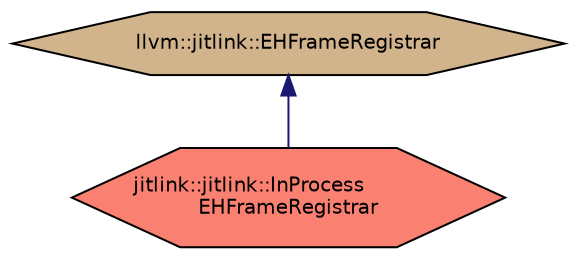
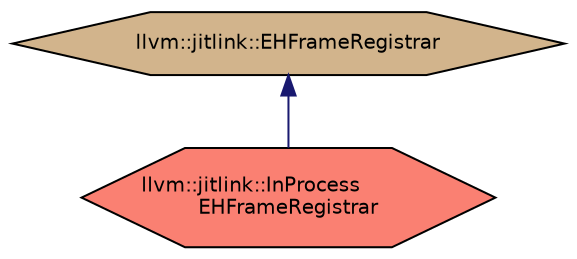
(288, 198) -> (288, 198)
